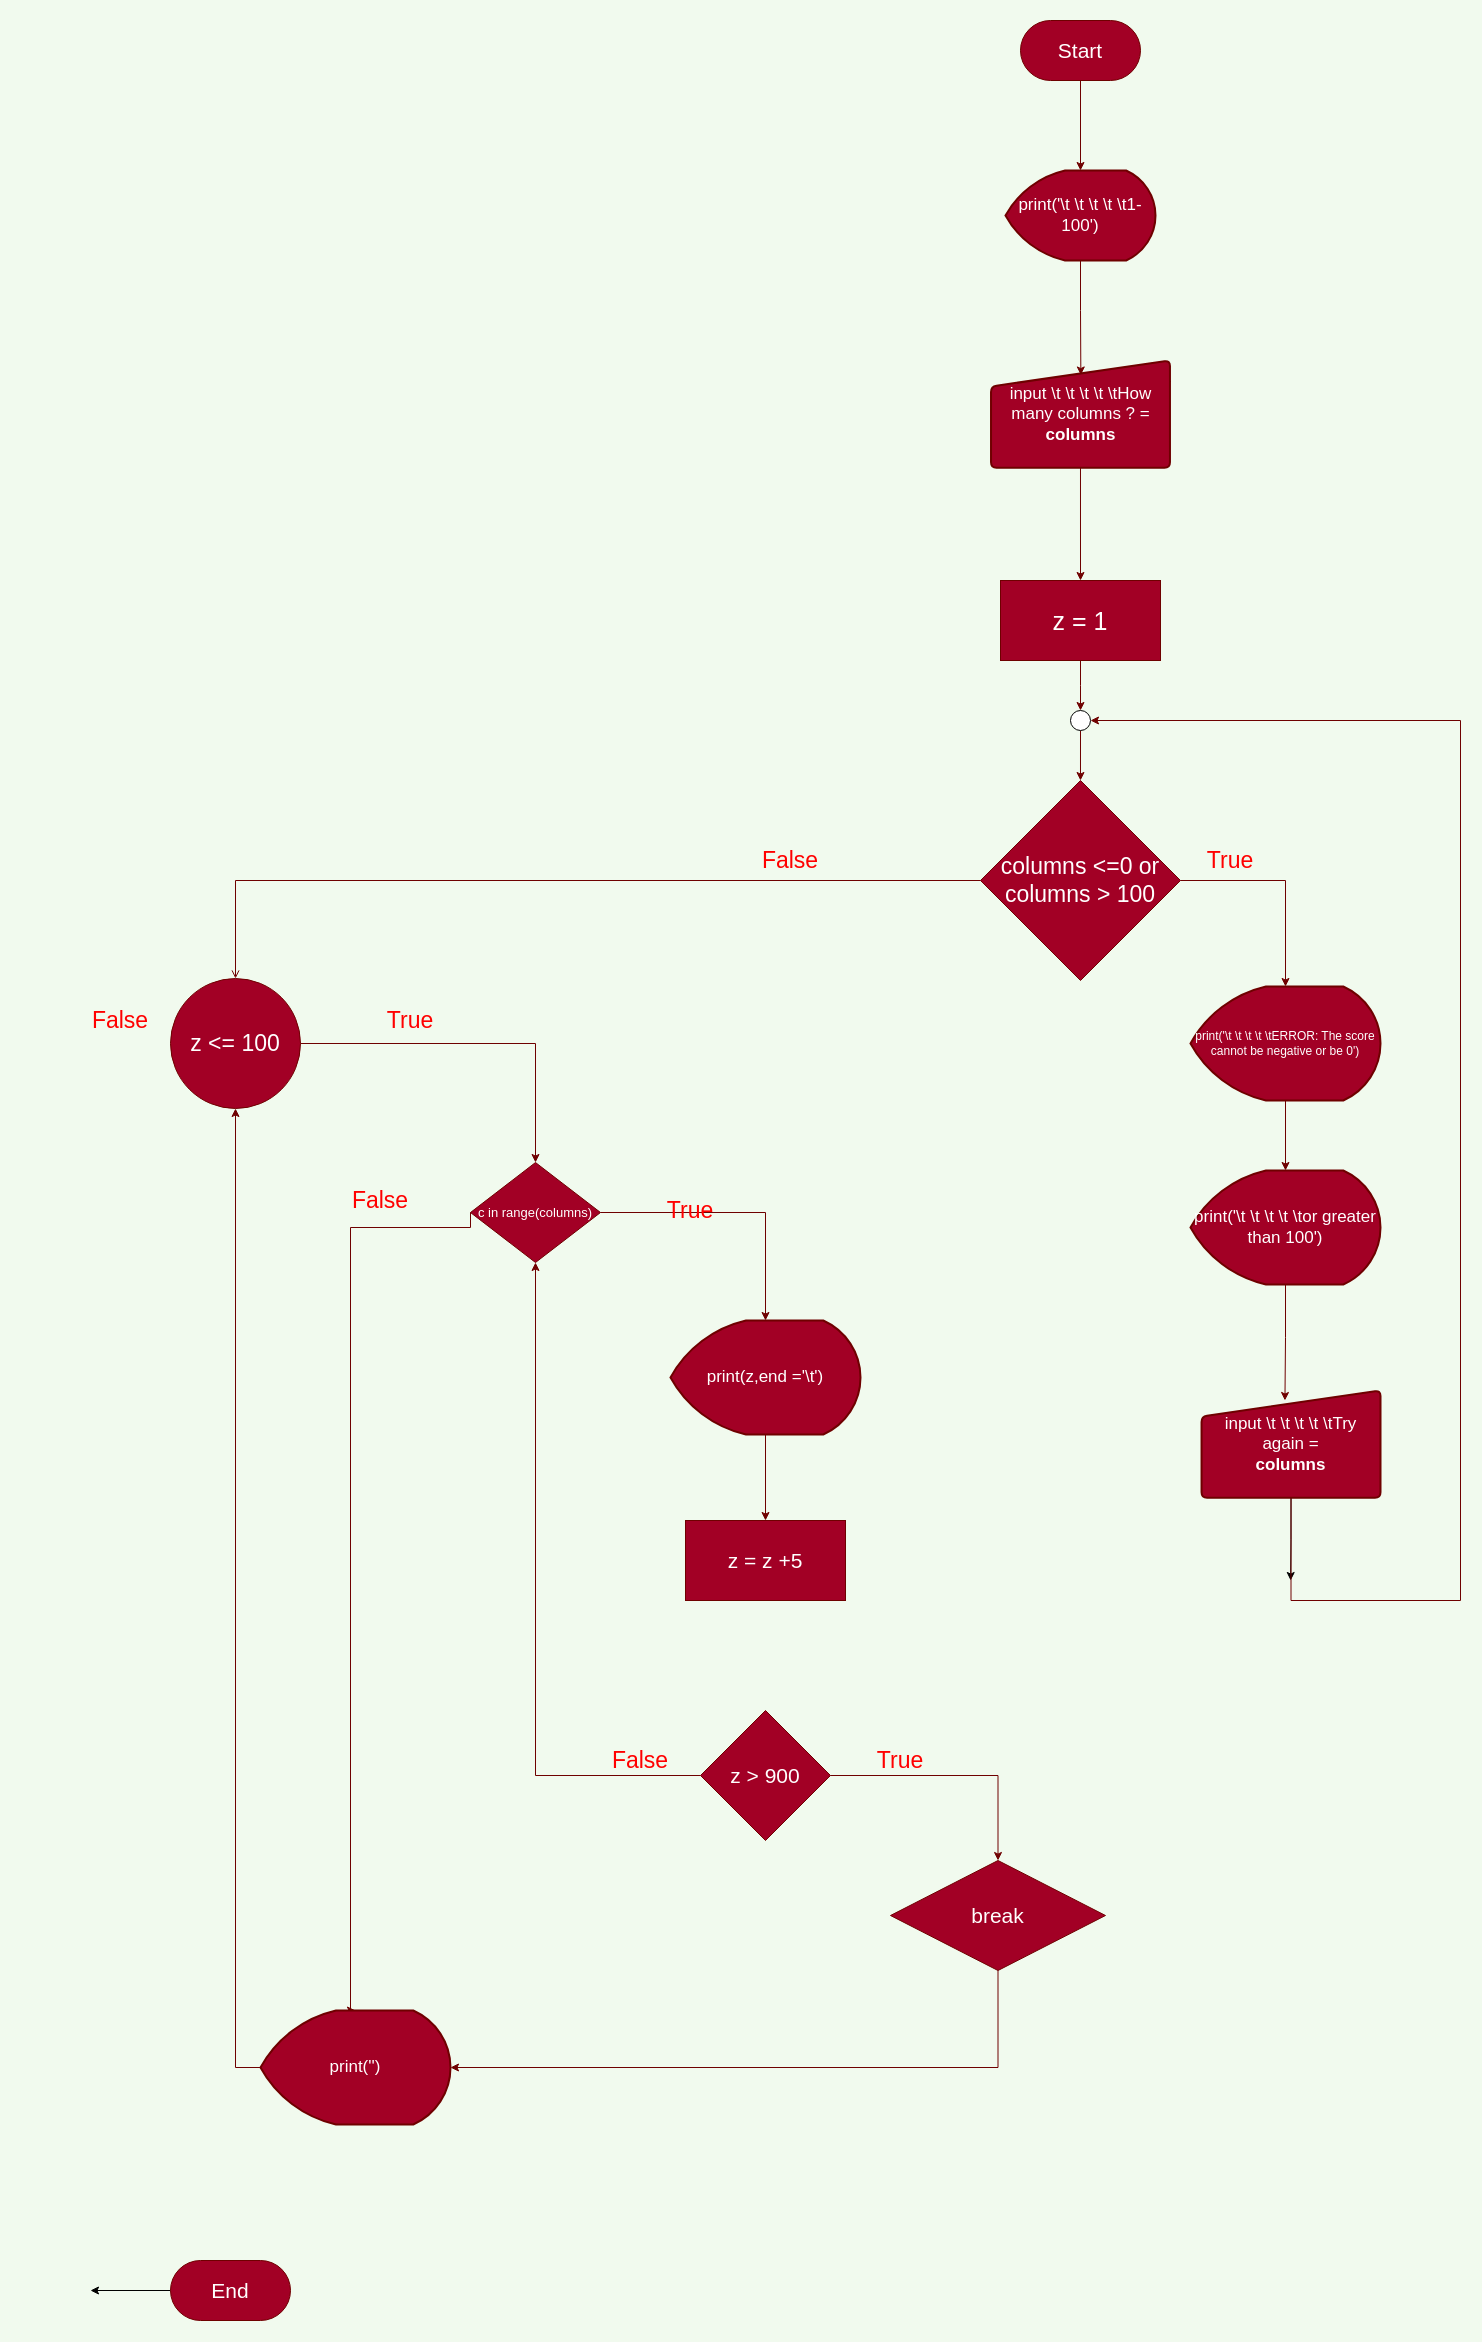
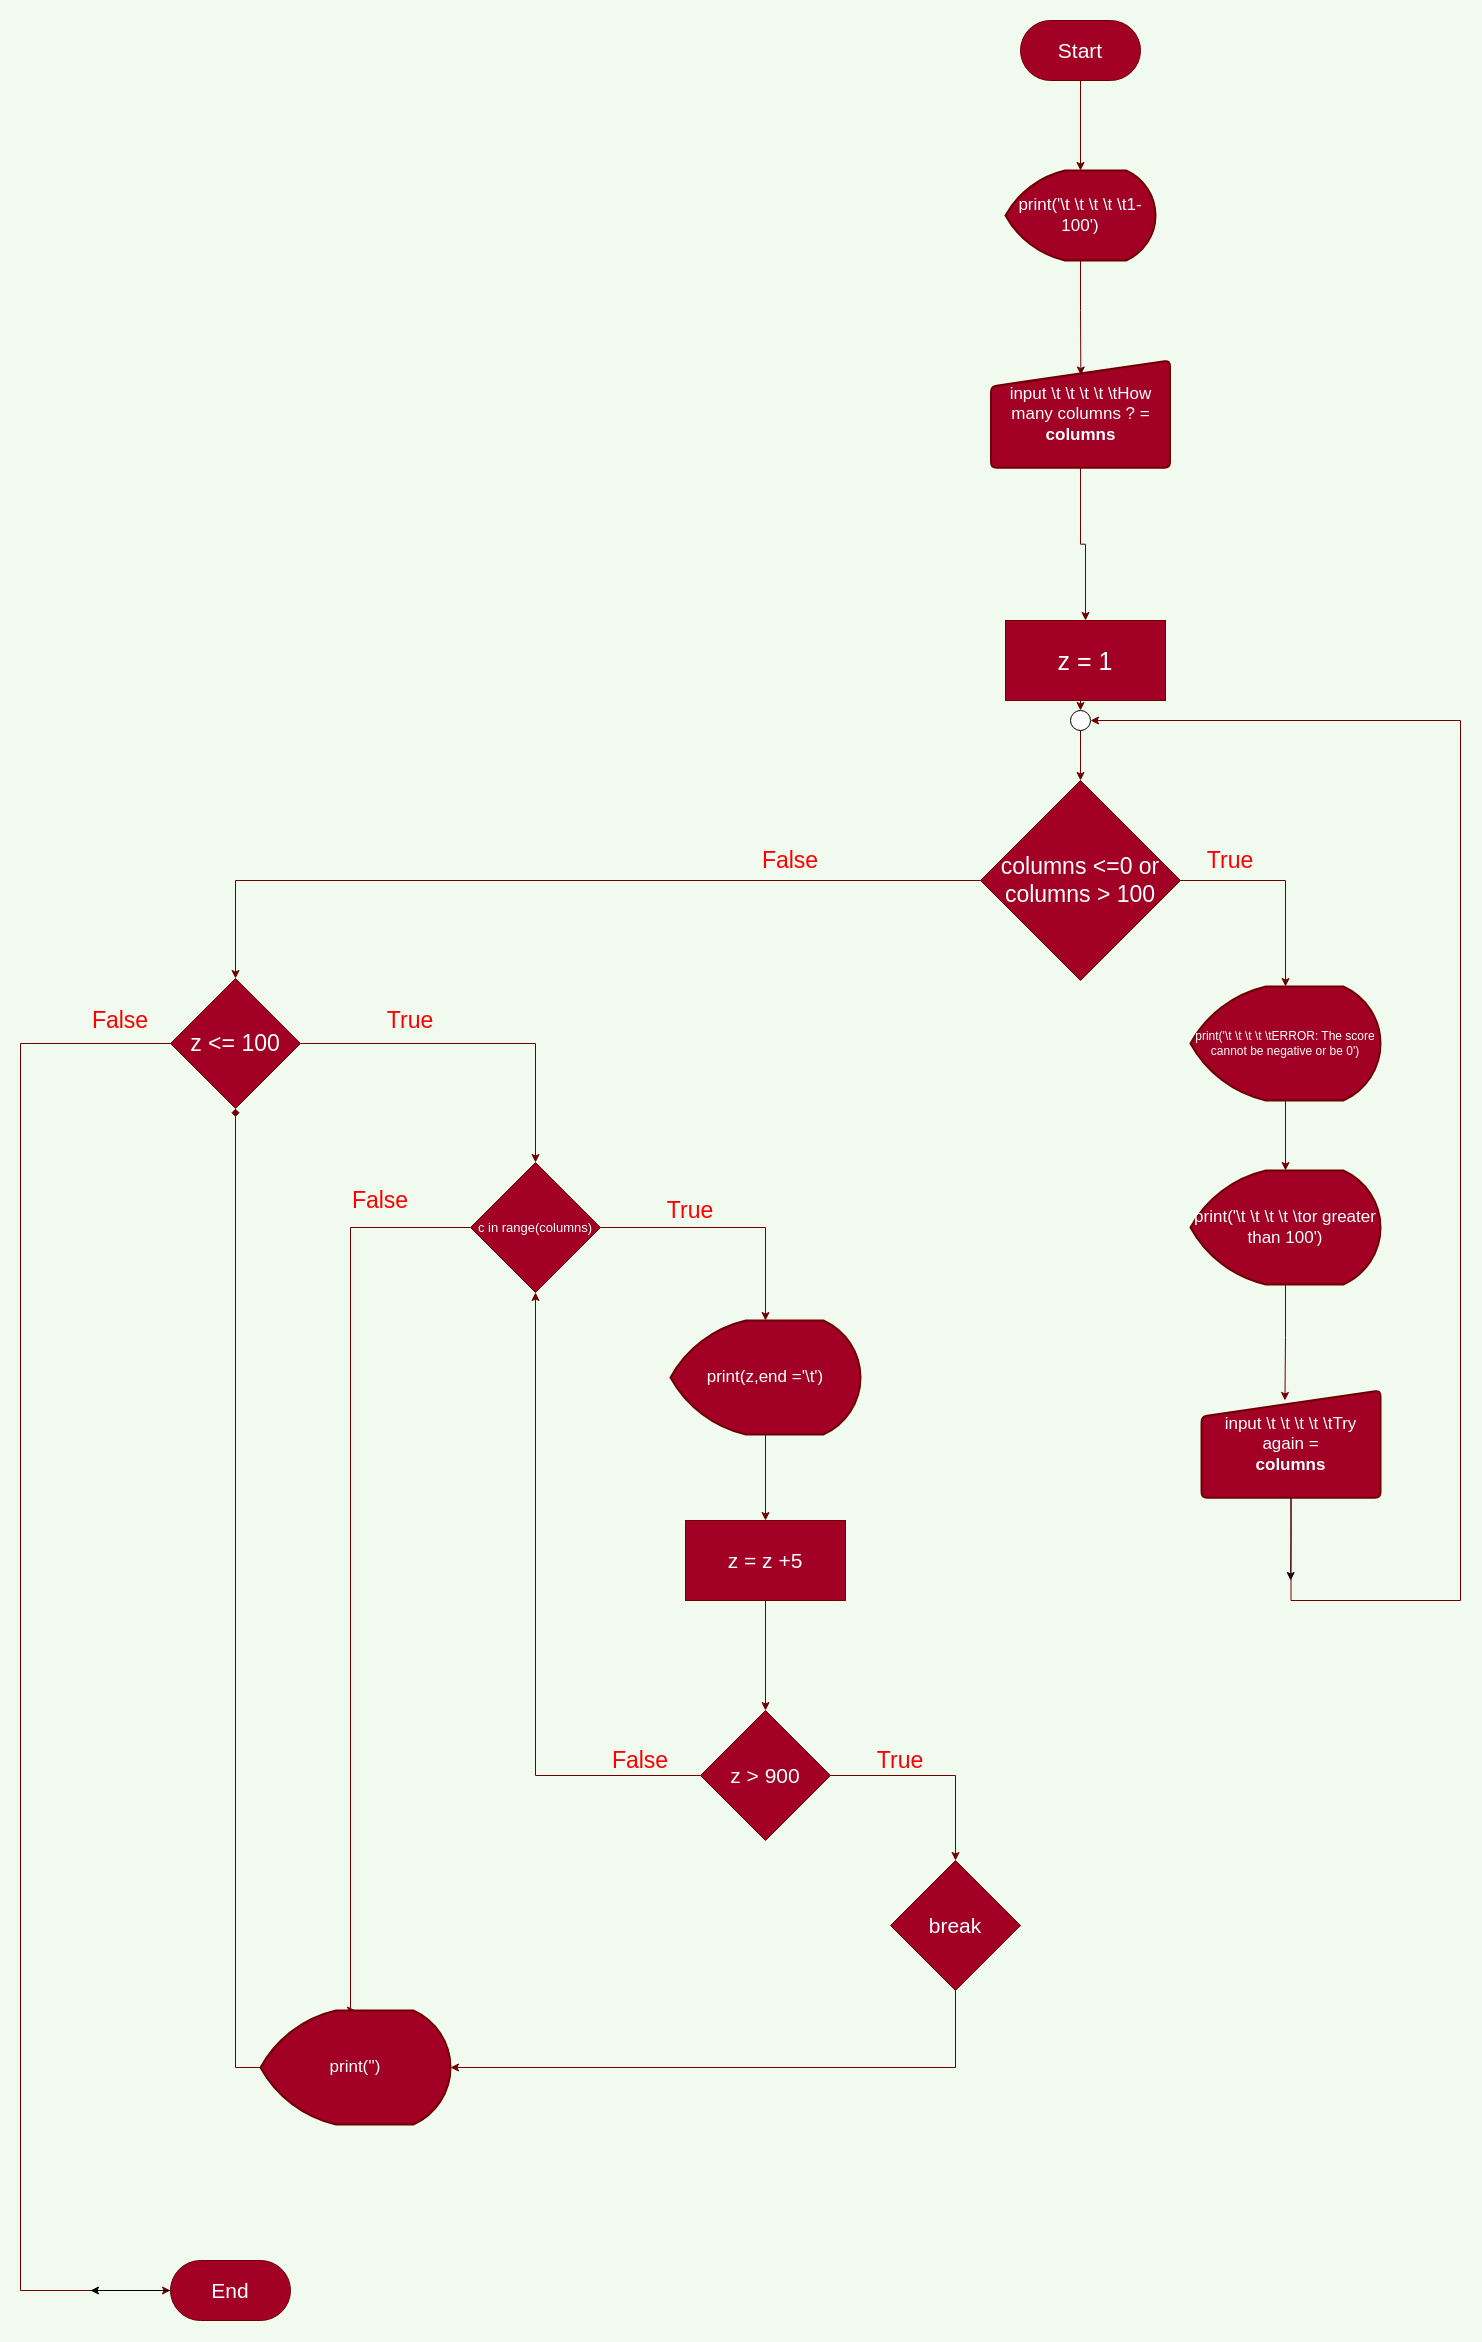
(1081, 621) -> (1086, 661)
(236, 972) -> (236, 970)
(236, 1044) -> (236, 1044)
(236, 1117) -> (236, 1117)
(536, 1213) -> (536, 1228)
none -> (21, 1628)
none -> (766, 1652)
(998, 1916) -> (956, 1926)
